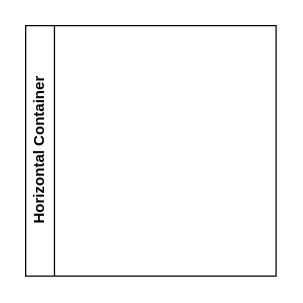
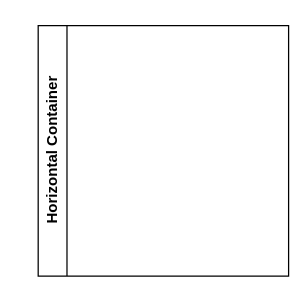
(151, 151) -> (163, 151)
